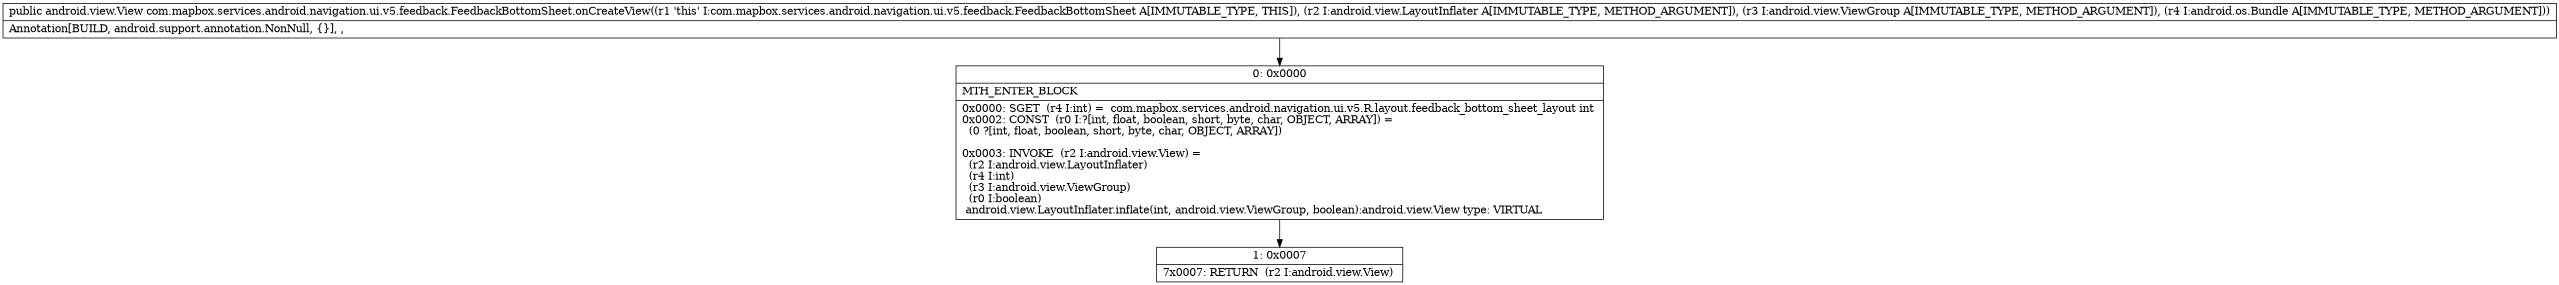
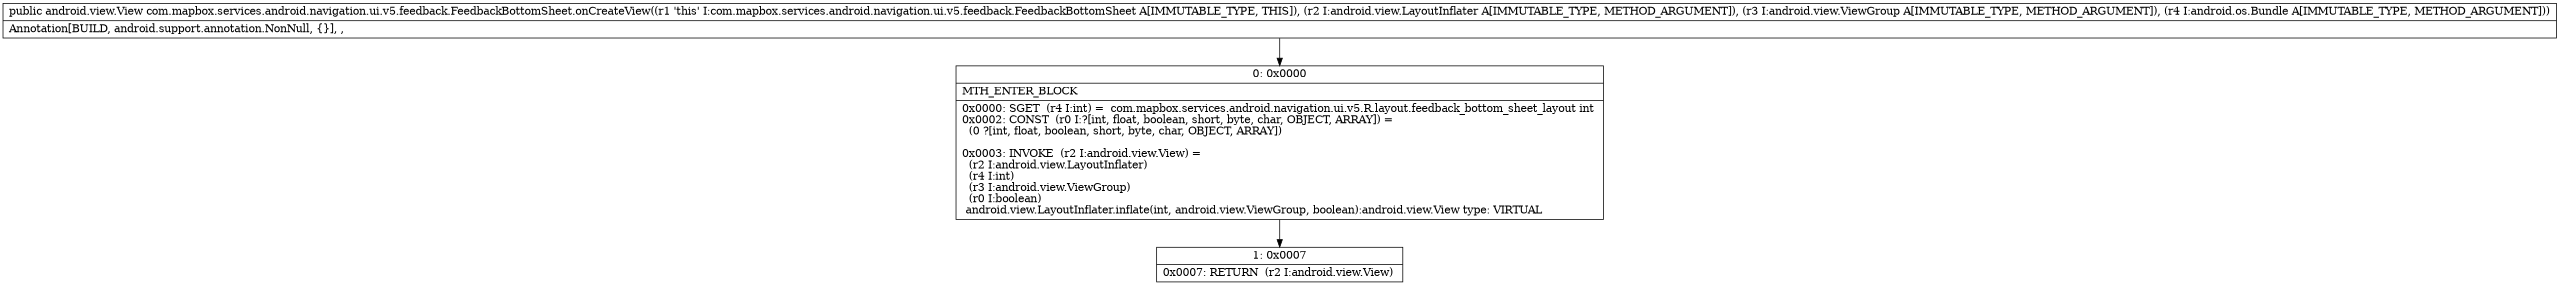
(1280, 273) -> (1280, 273)
